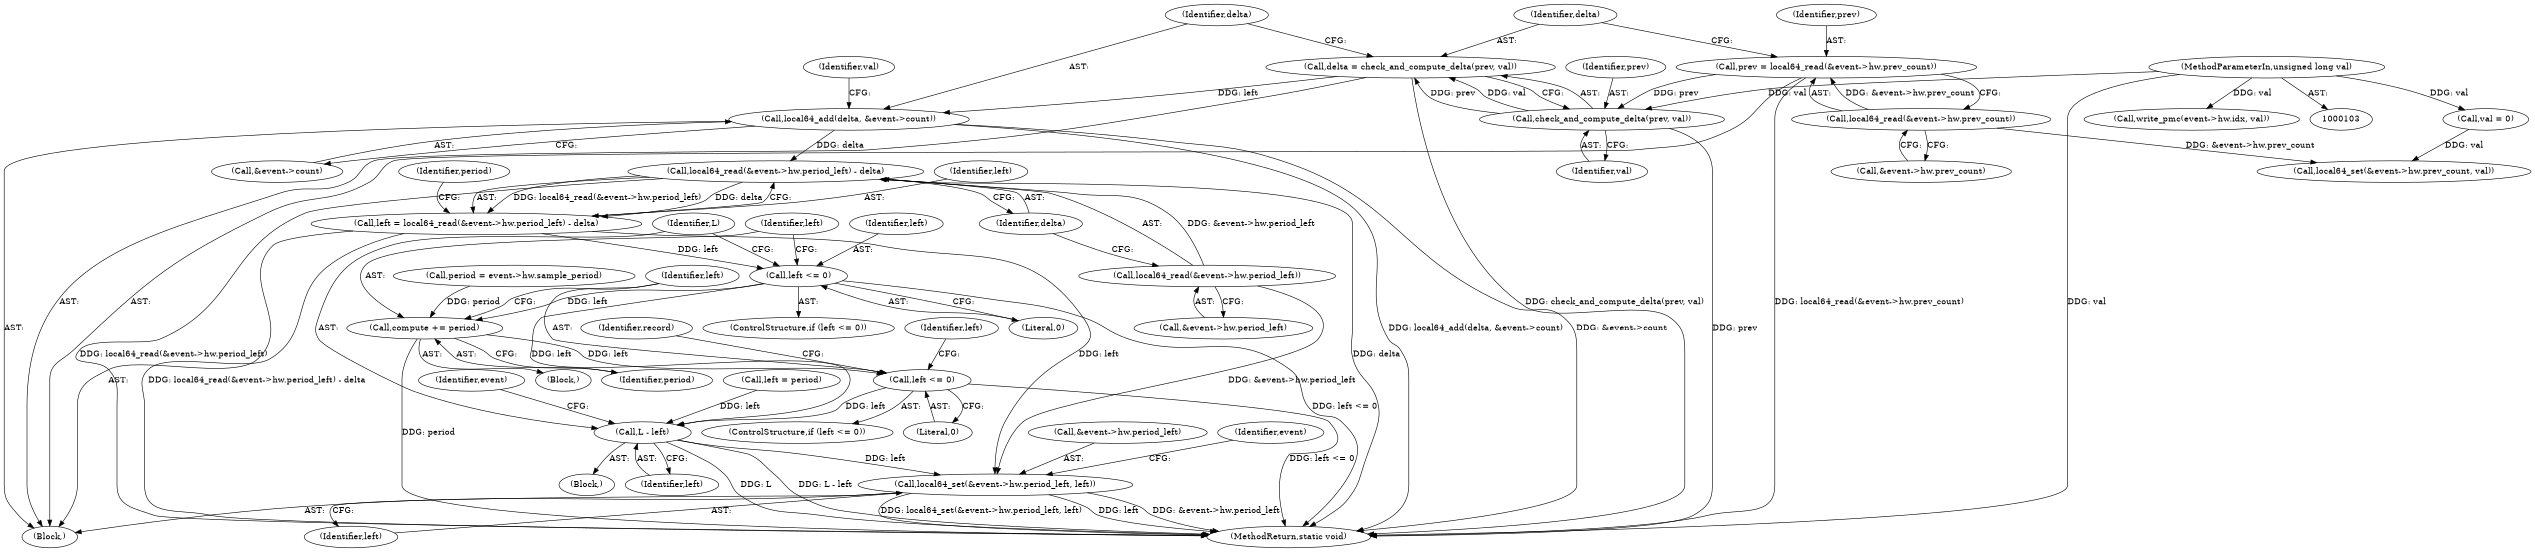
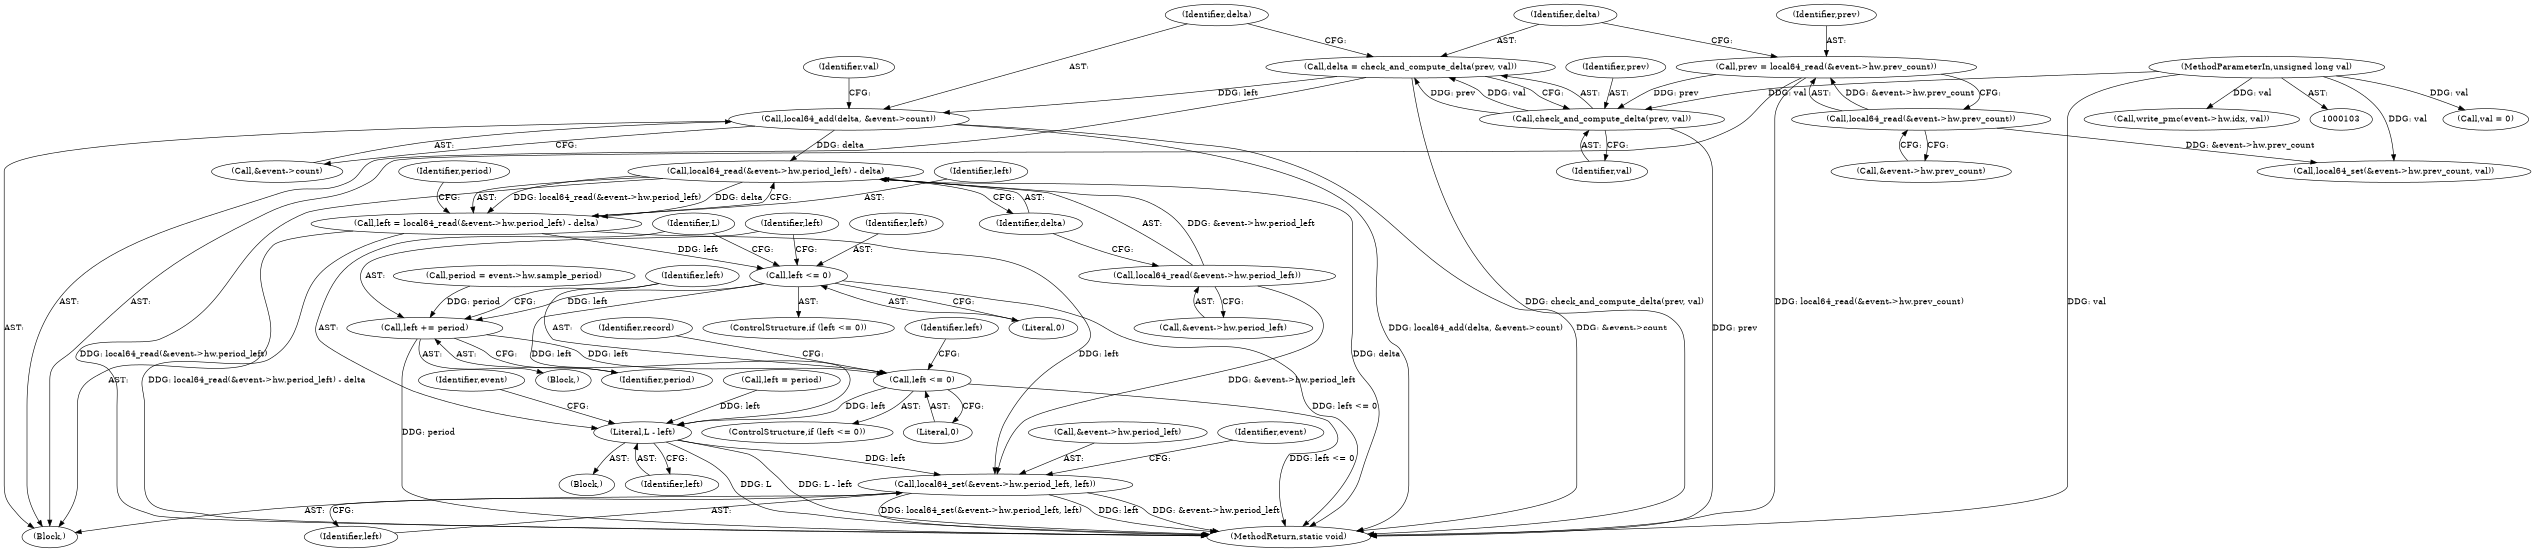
(2443, 144) -> (2373, 103)
(425, 328) -> (425, 328)
(643, 433) -> (643, 433)
